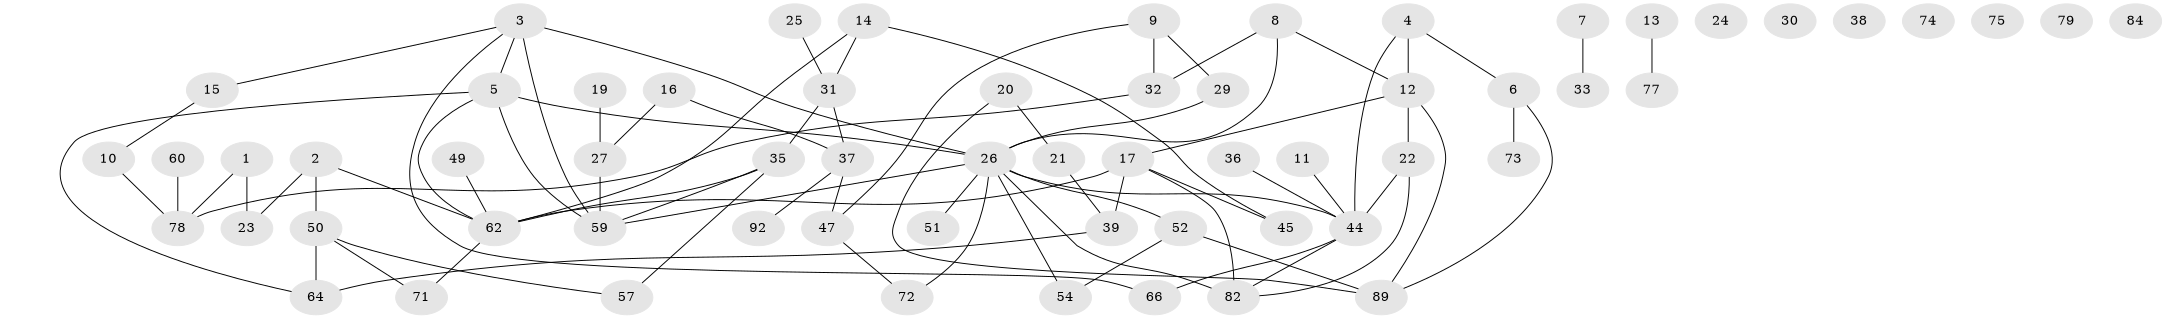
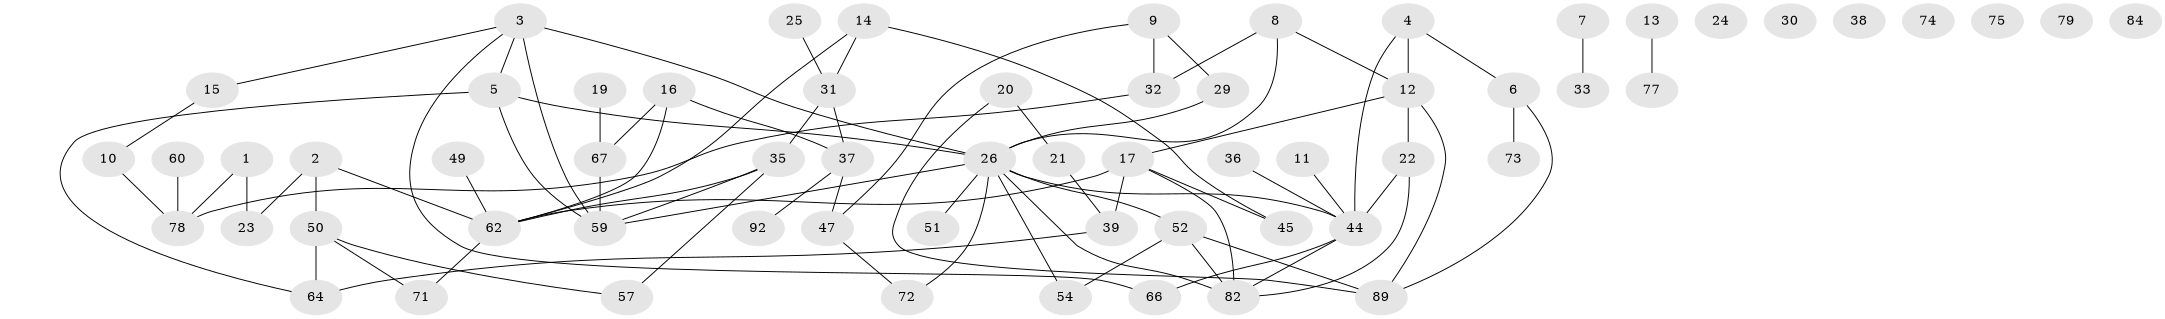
(418, 159) -> (623, 184)
(600, 159) -> (600, 159)
none -> (1207, 263)
